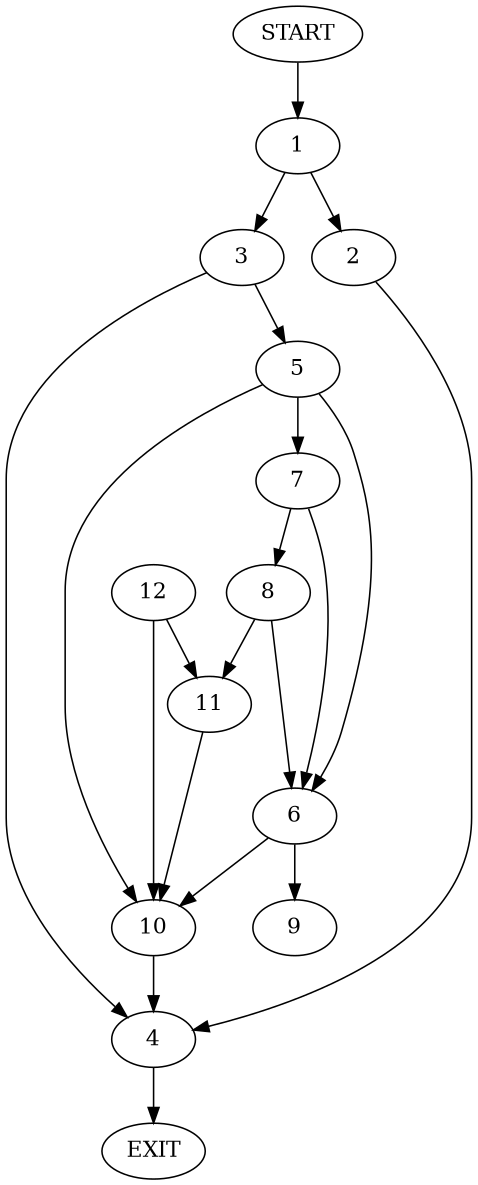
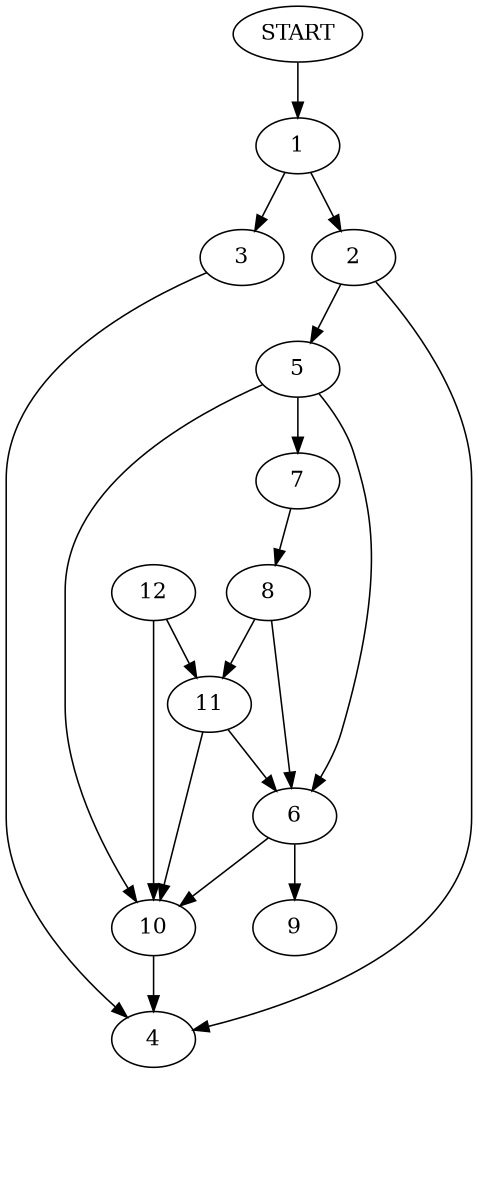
(266, 306) -> (329, 306)
(327, 640) -> (247, 754)
(154, 1151) -> none
